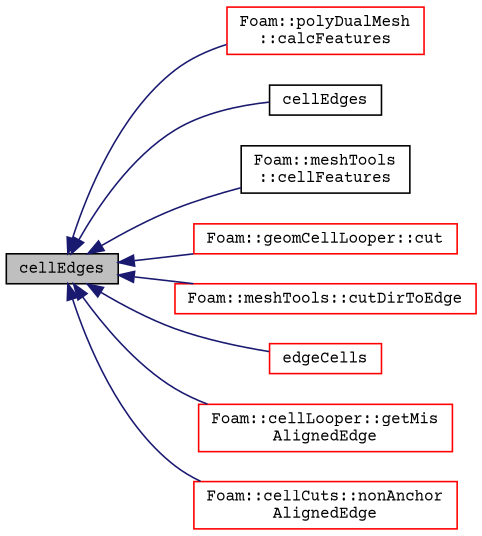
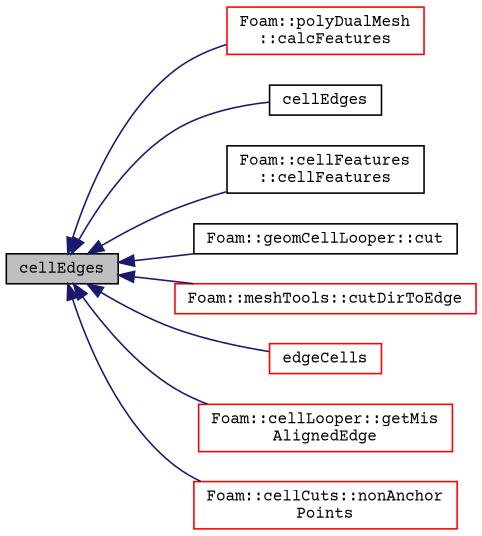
(326, 169) -> (326, 169)
(326, 239) -> (326, 239)
(326, 505) -> (326, 505)
